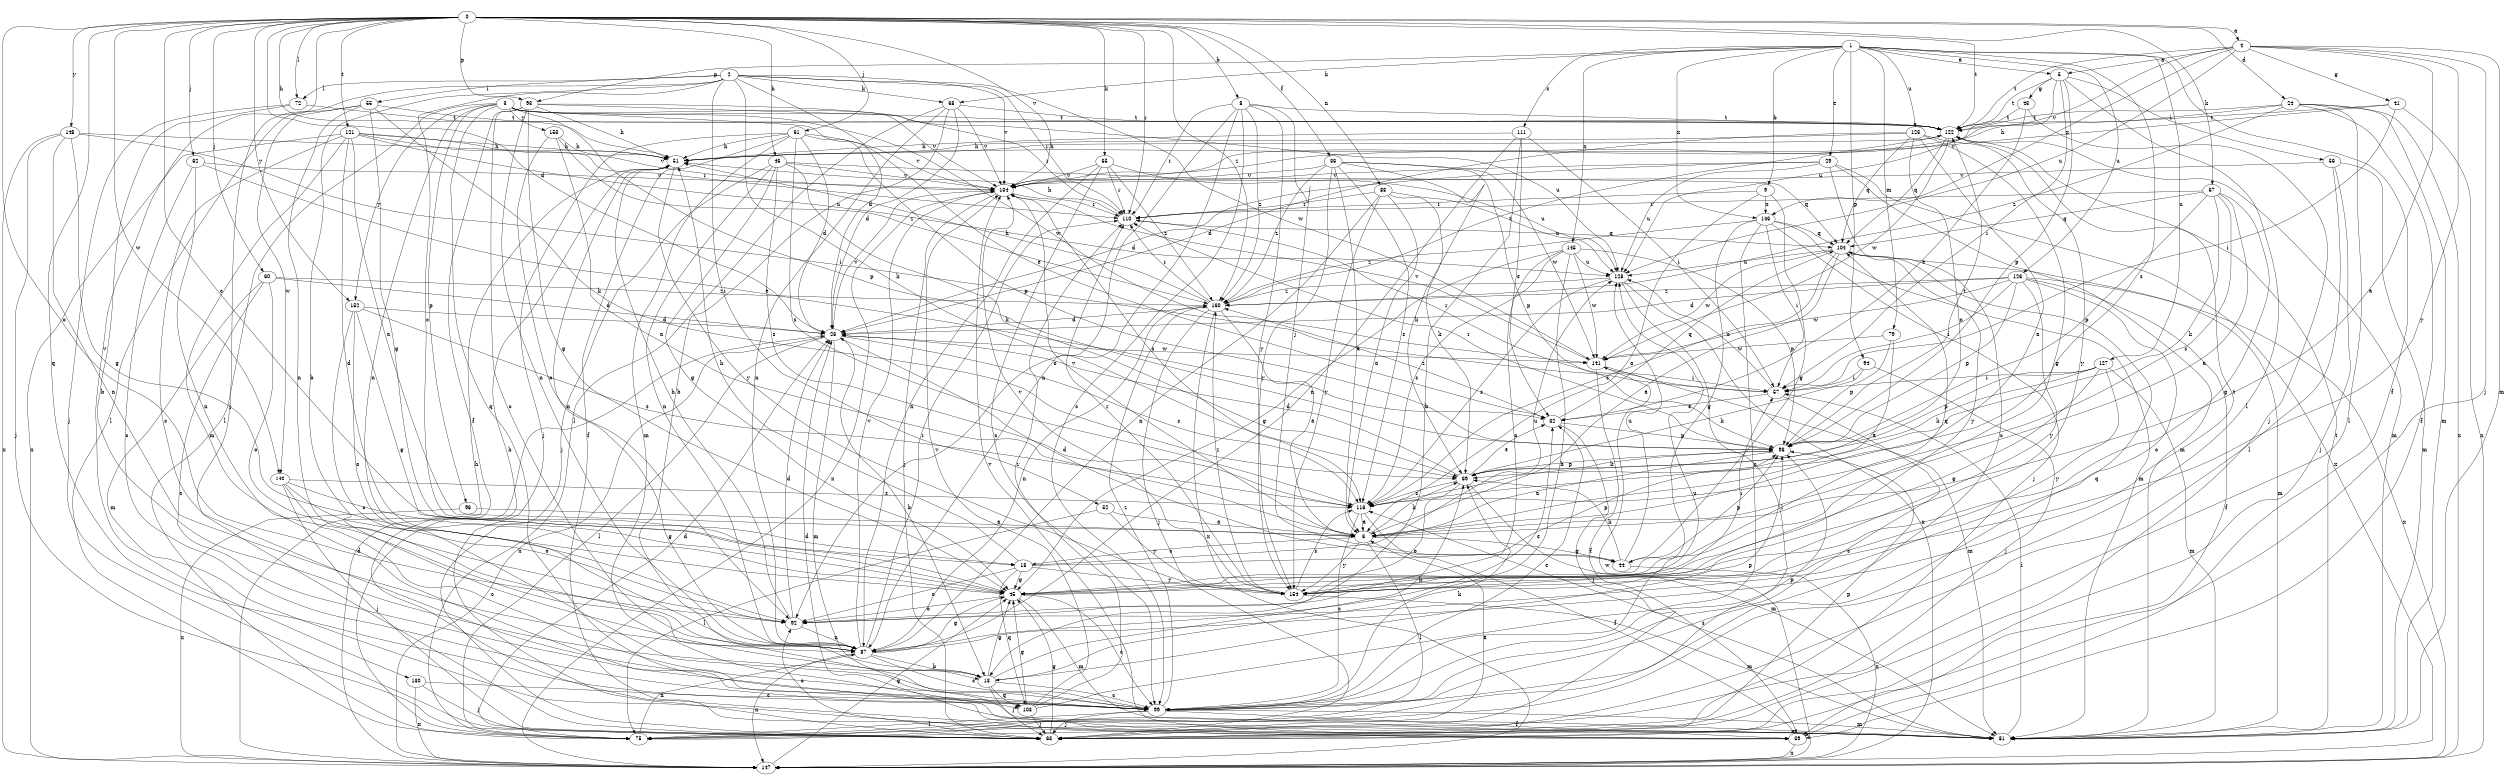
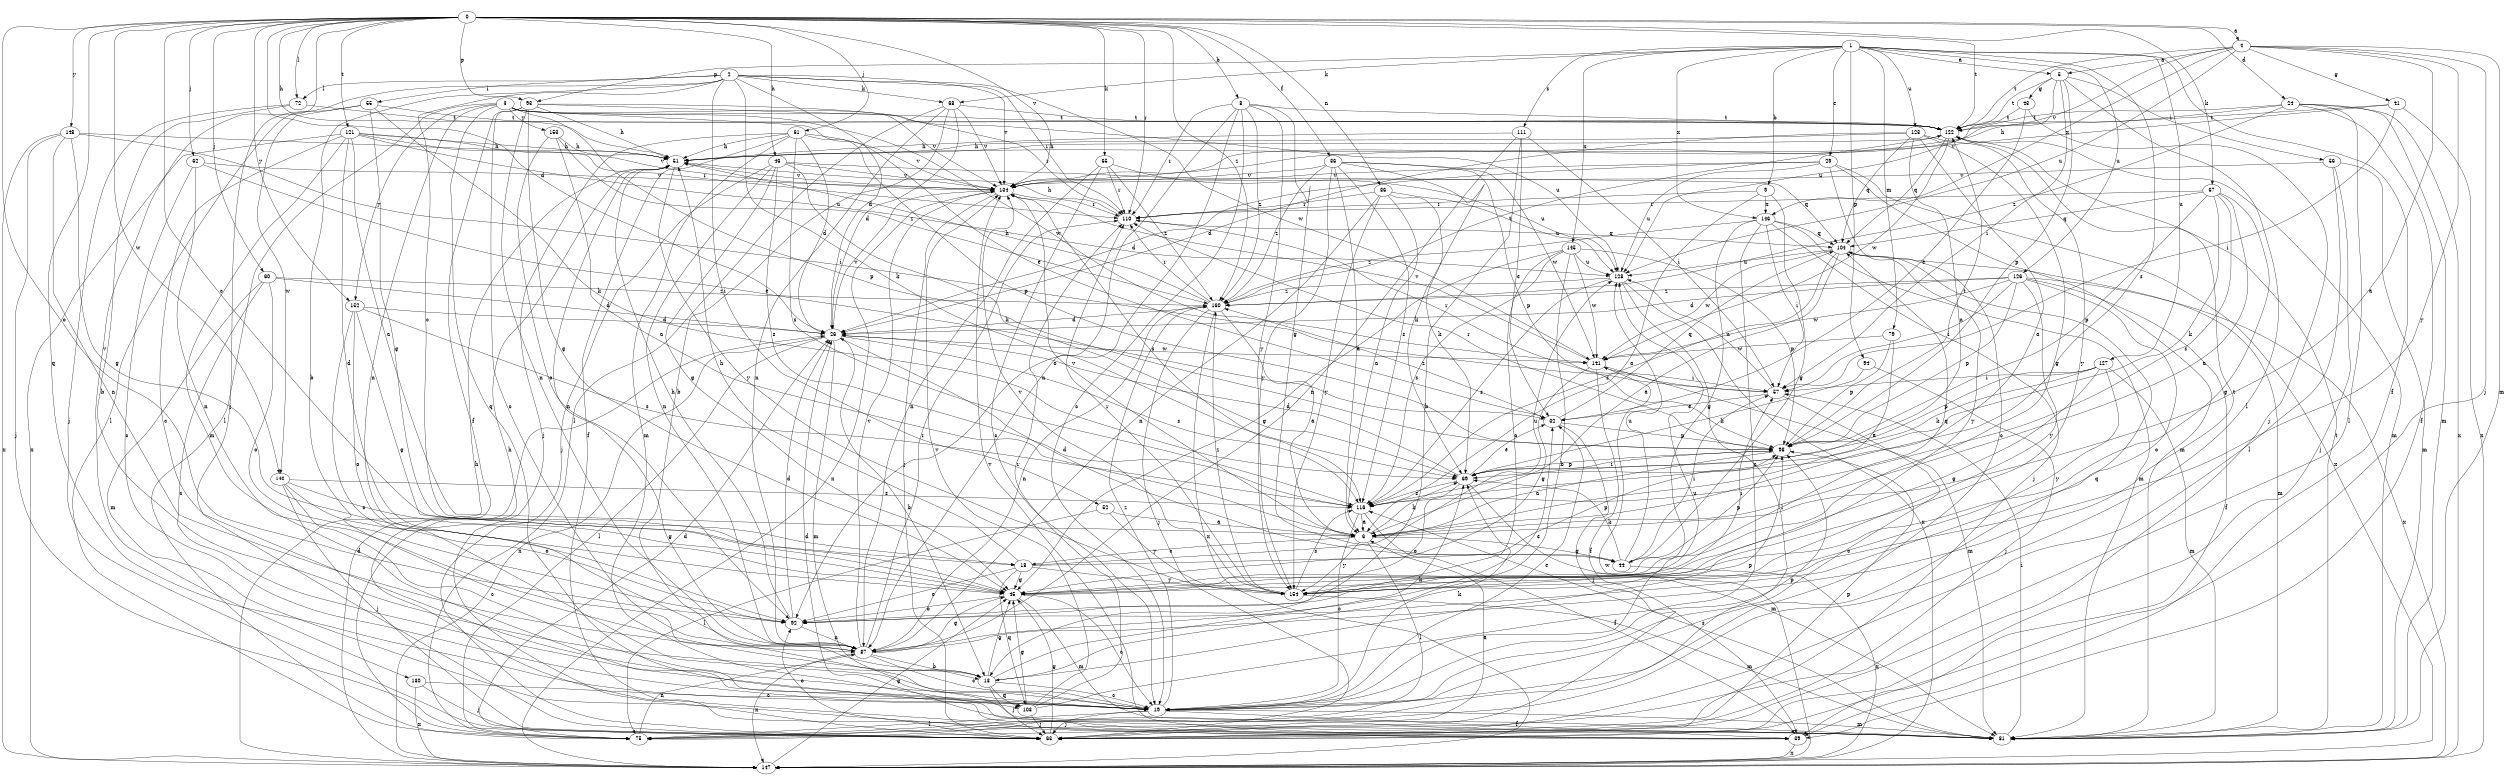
(1061, 176) -> (837, 182)
(1383, 190) -> (1383, 190)
(1295, 335) -> (1295, 335)
(1835, 384) -> (1692, 479)
(1612, 465) -> (1612, 465)
(468, 508) -> none
none -> (1428, 550)
(443, 556) -> none
(1157, 710) -> (1157, 710)
